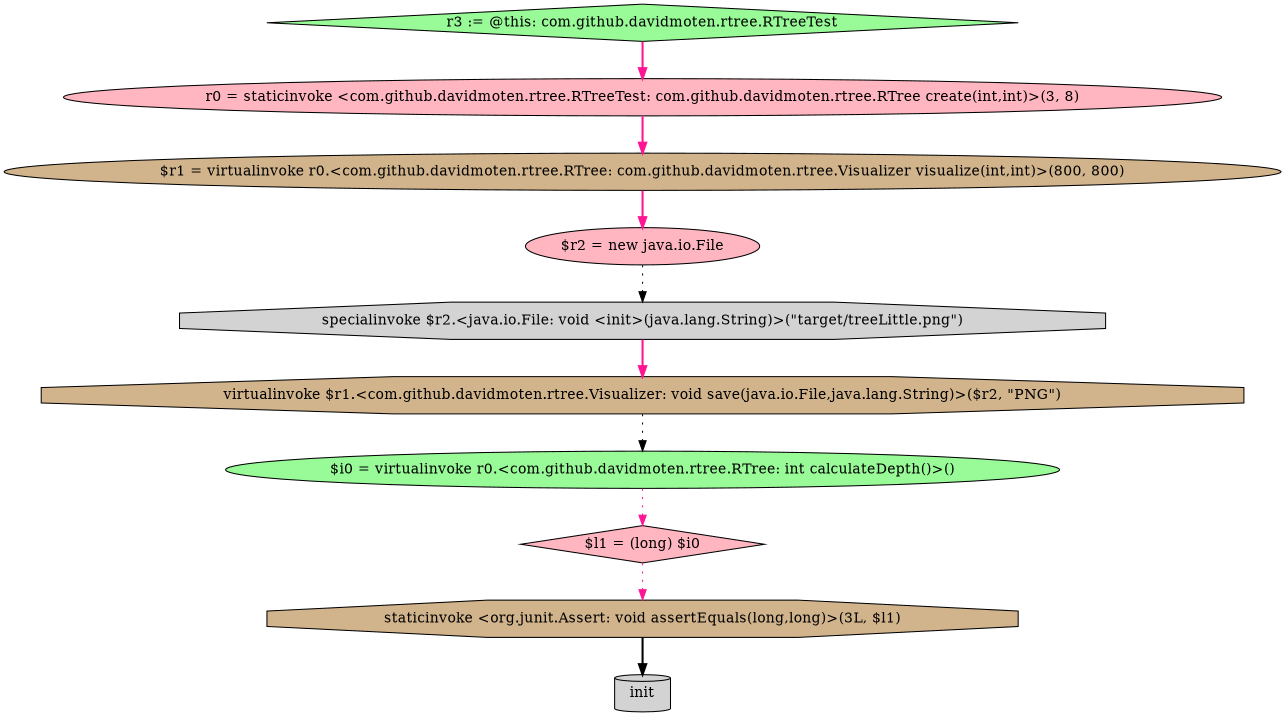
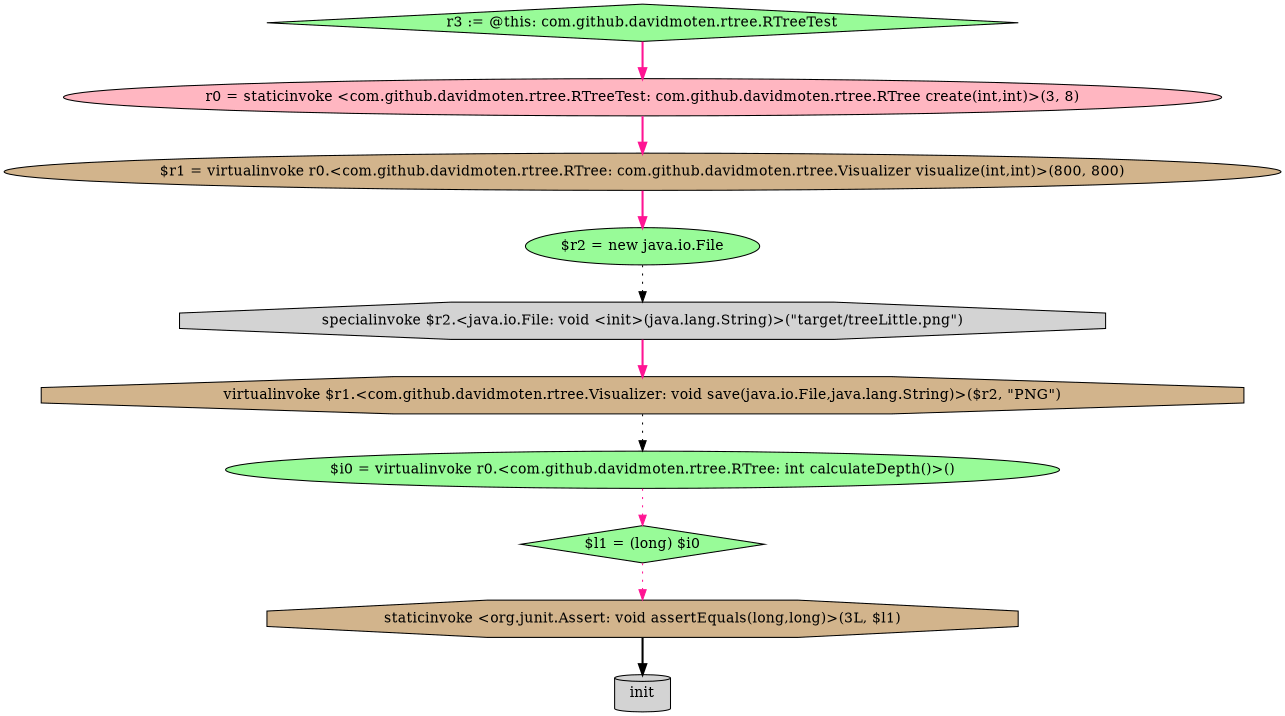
(643, 246) -> (643, 246)
(643, 544) -> (643, 544)
